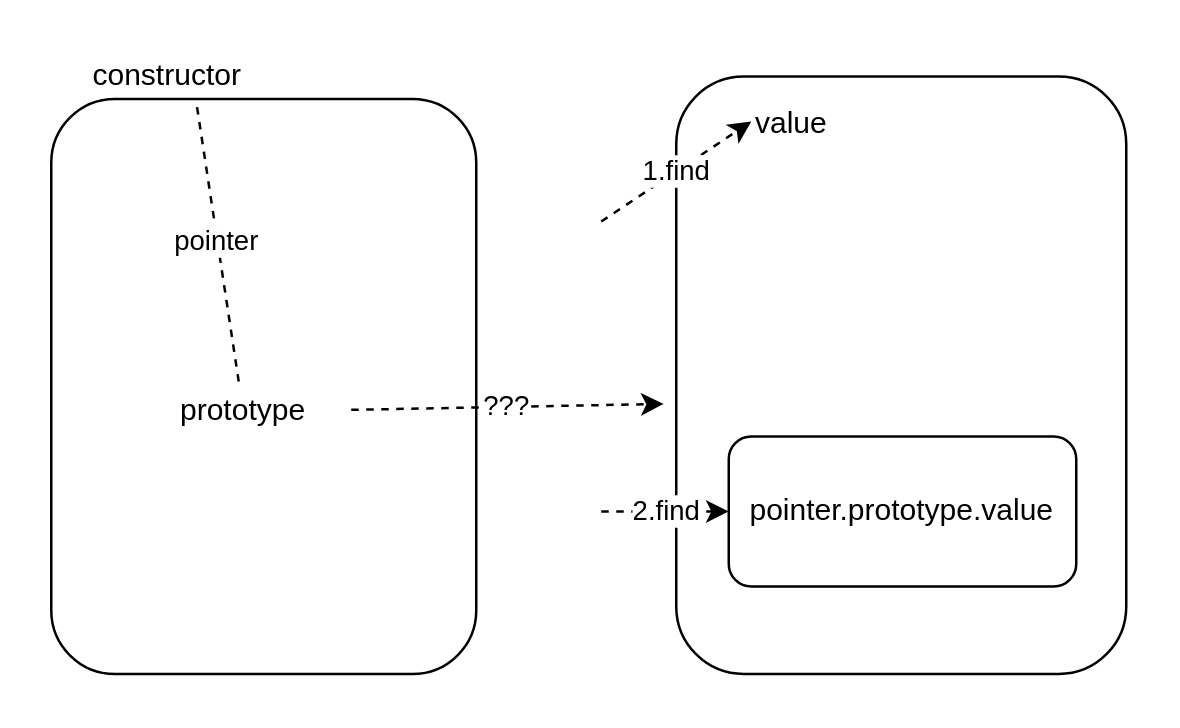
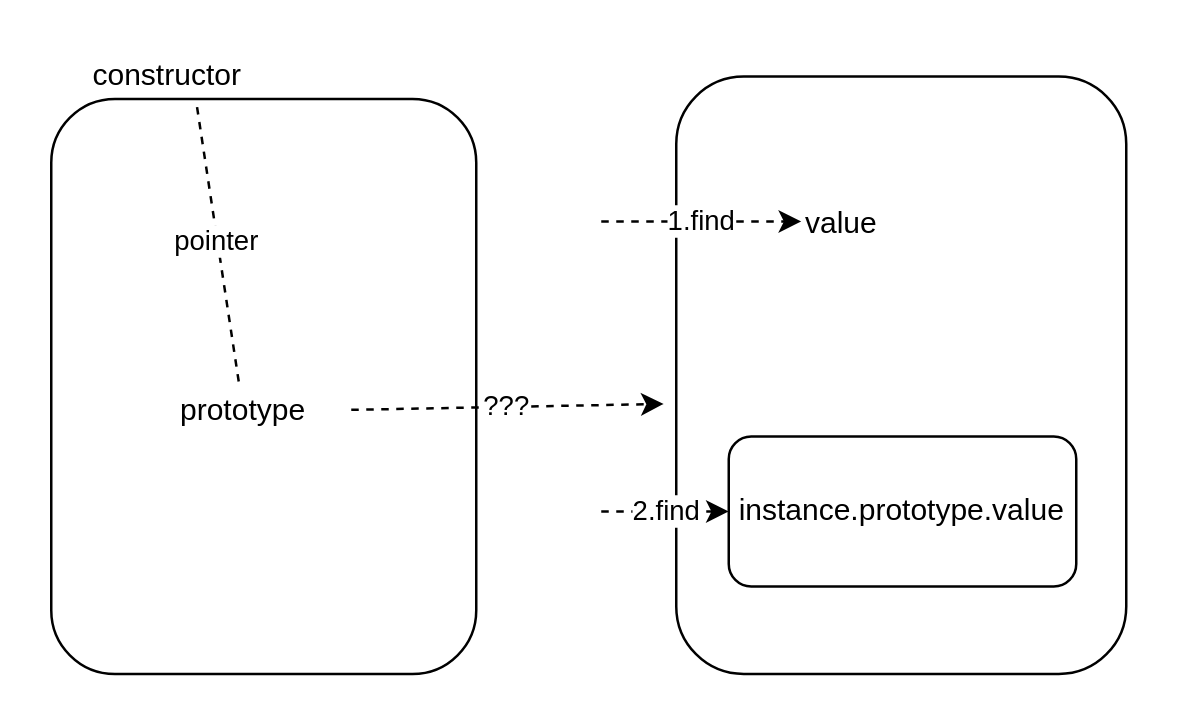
(801, 124) -> (851, 224)
(903, 511) -> (903, 511)
